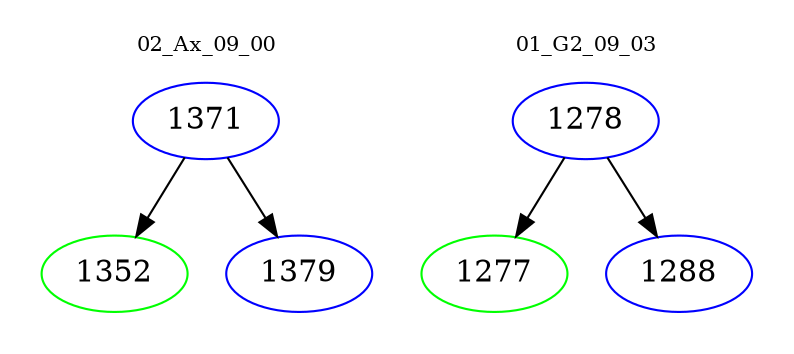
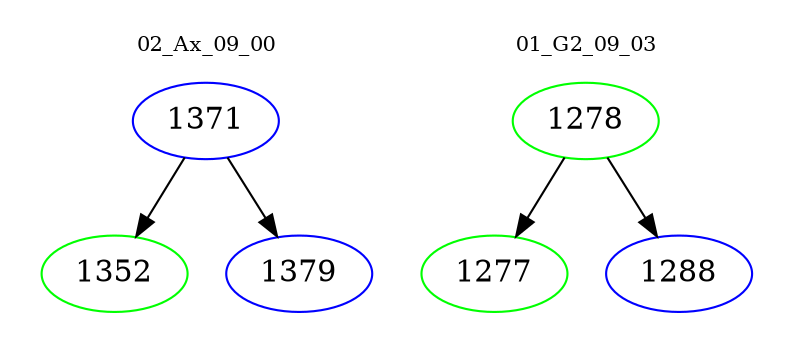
(586, 121) -> (586, 121)
